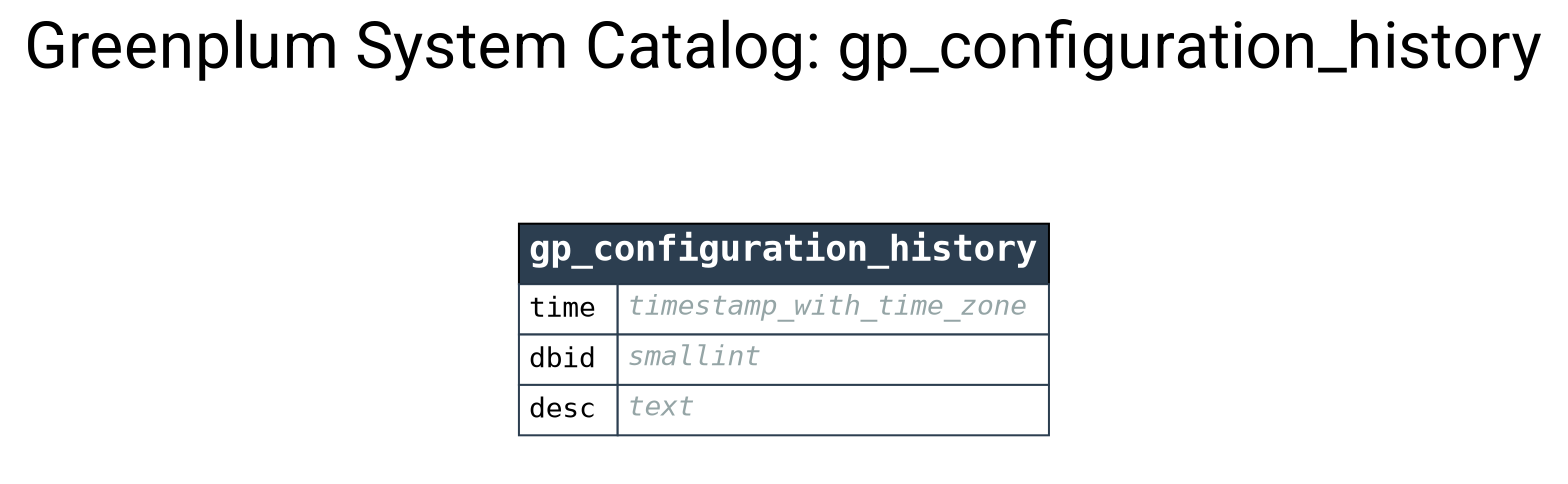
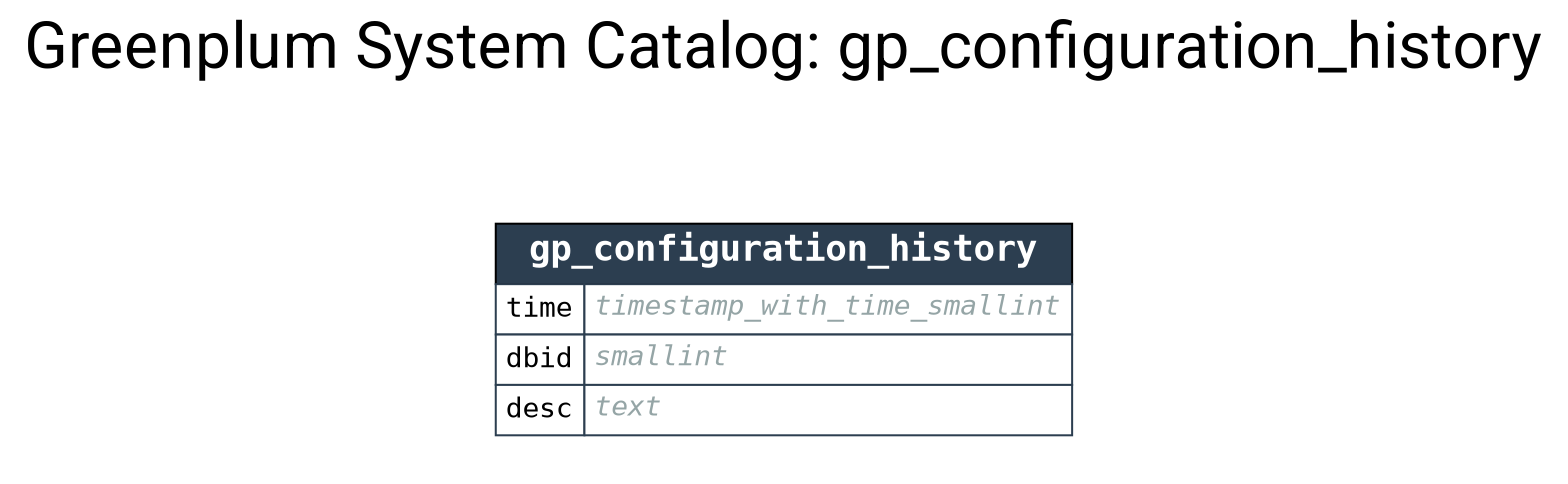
(828, 306) -> (828, 306)
